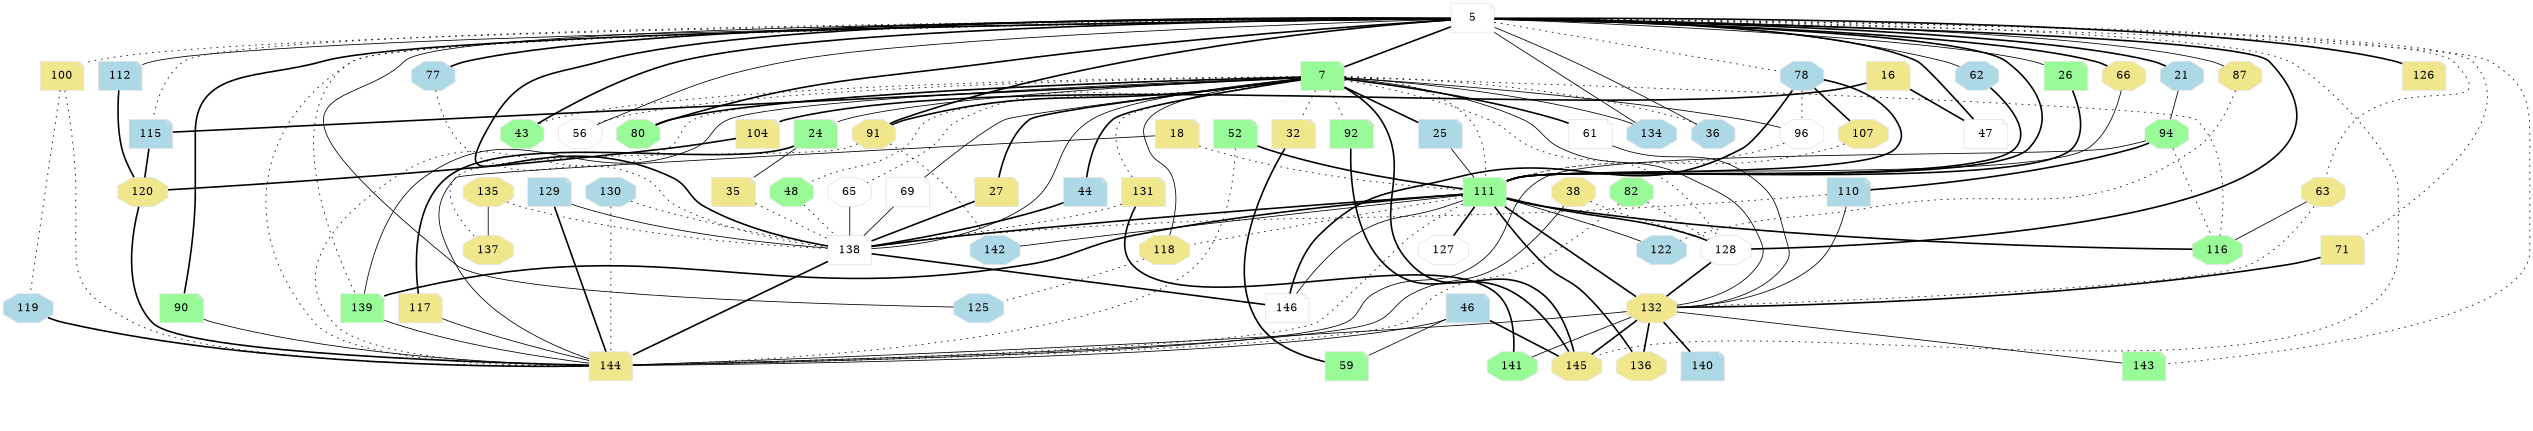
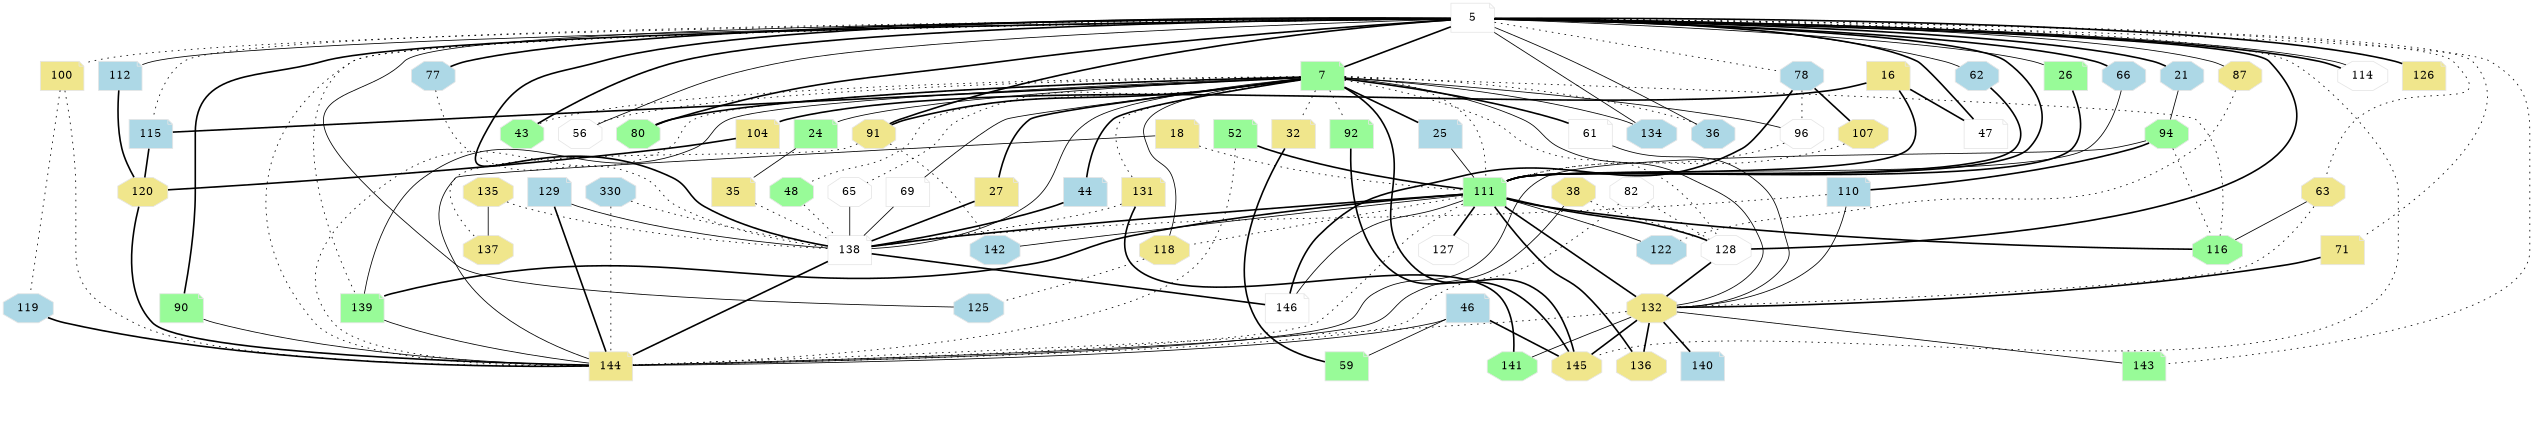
(2124, 76) -> (2124, 76)
none -> (2363, 76)
(1824, 165) -> (1846, 164)
(611, 192) -> (611, 192)
(1632, 192) -> (1632, 192)
(420, 308) -> none
(1130, 344) -> (1130, 344)
